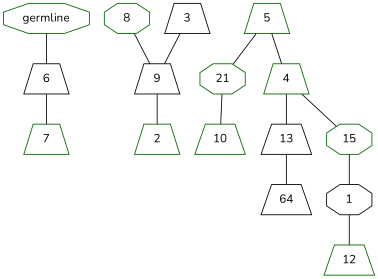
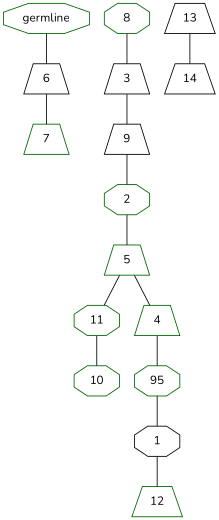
(142, 49) -> (127, 49)
(223, 79) -> (97, 320)
(286, 109) -> none
(157, 139) -> (127, 200)
(220, 139) -> (97, 381)
(349, 139) -> (157, 381)
(286, 200) -> (190, 79)
none -> (127, 230)
